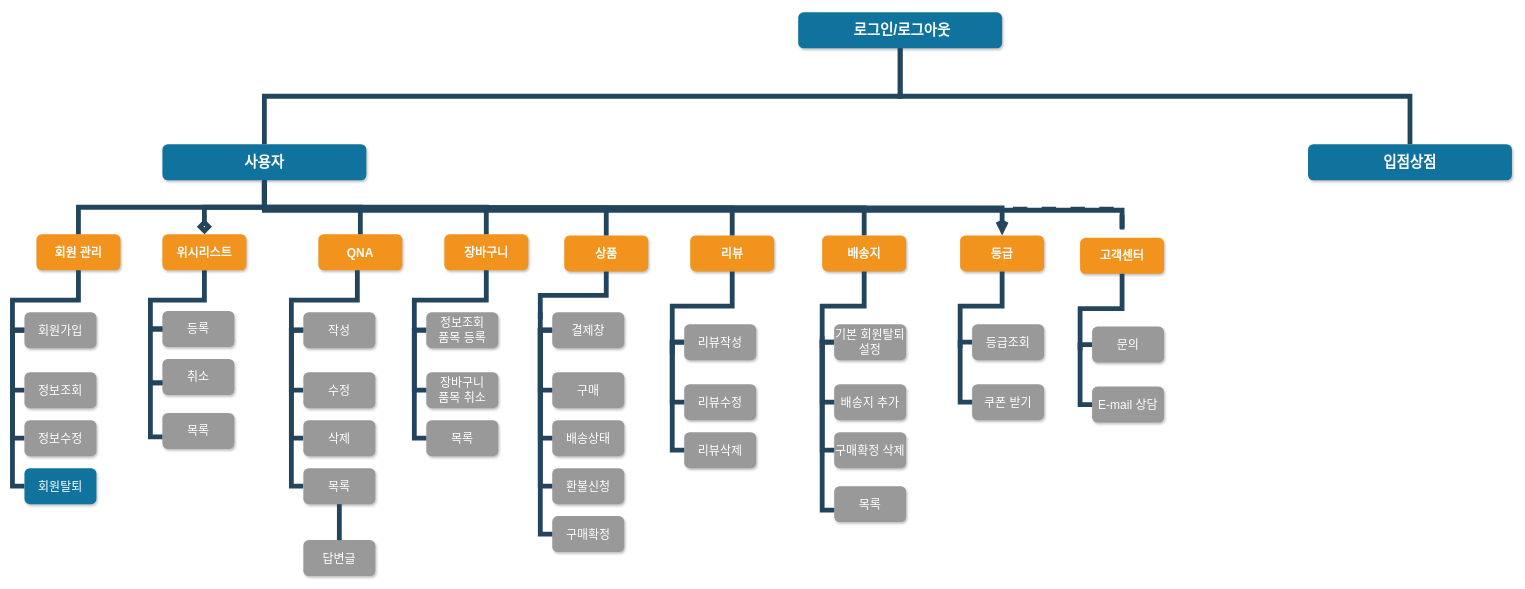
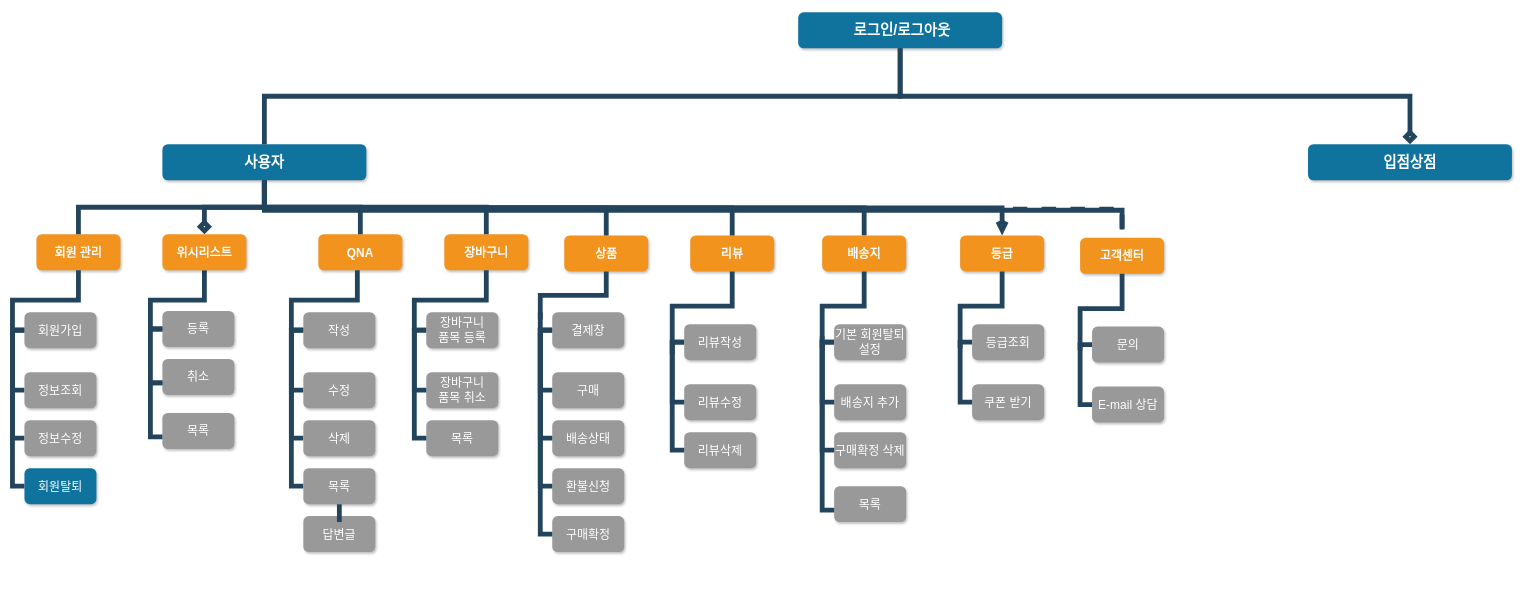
(1410, 137) -> (1410, 131)
(462, 330) -> (462, 330)
(339, 558) -> (339, 534)
